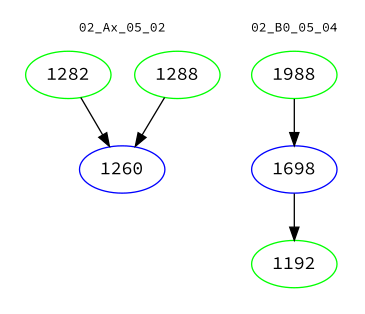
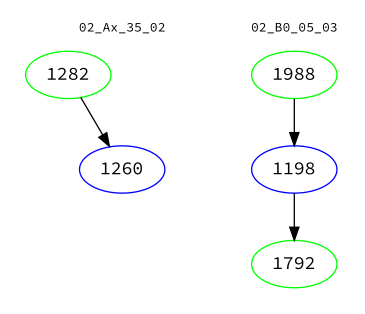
(123, 28) -> (123, 28)
(295, 28) -> (295, 28)
(177, 75) -> none
(294, 169) -> (294, 169)
(294, 264) -> (294, 264)
